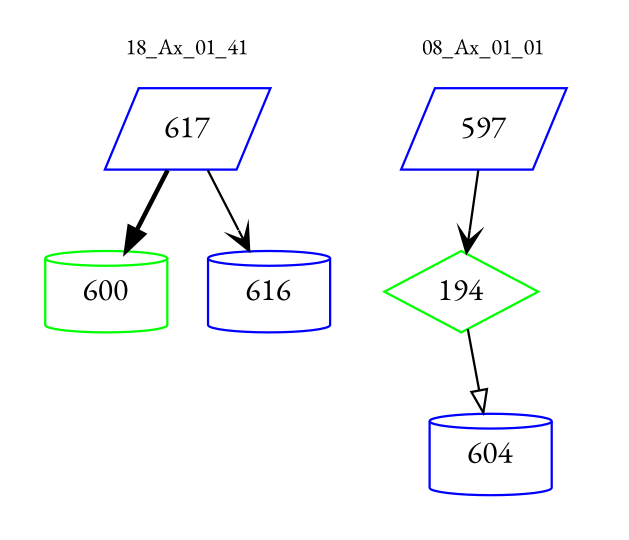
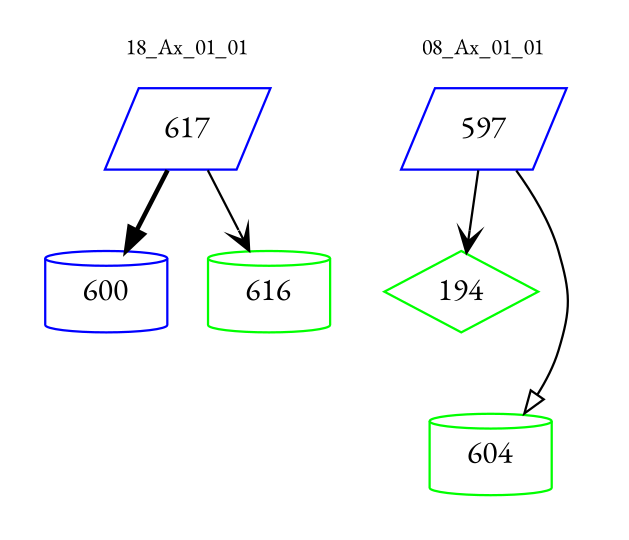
(188, 49) -> (188, 49)
(106, 292) -> (106, 292)
(269, 292) -> (269, 292)
(473, 360) -> (566, 280)
(491, 454) -> (491, 454)
